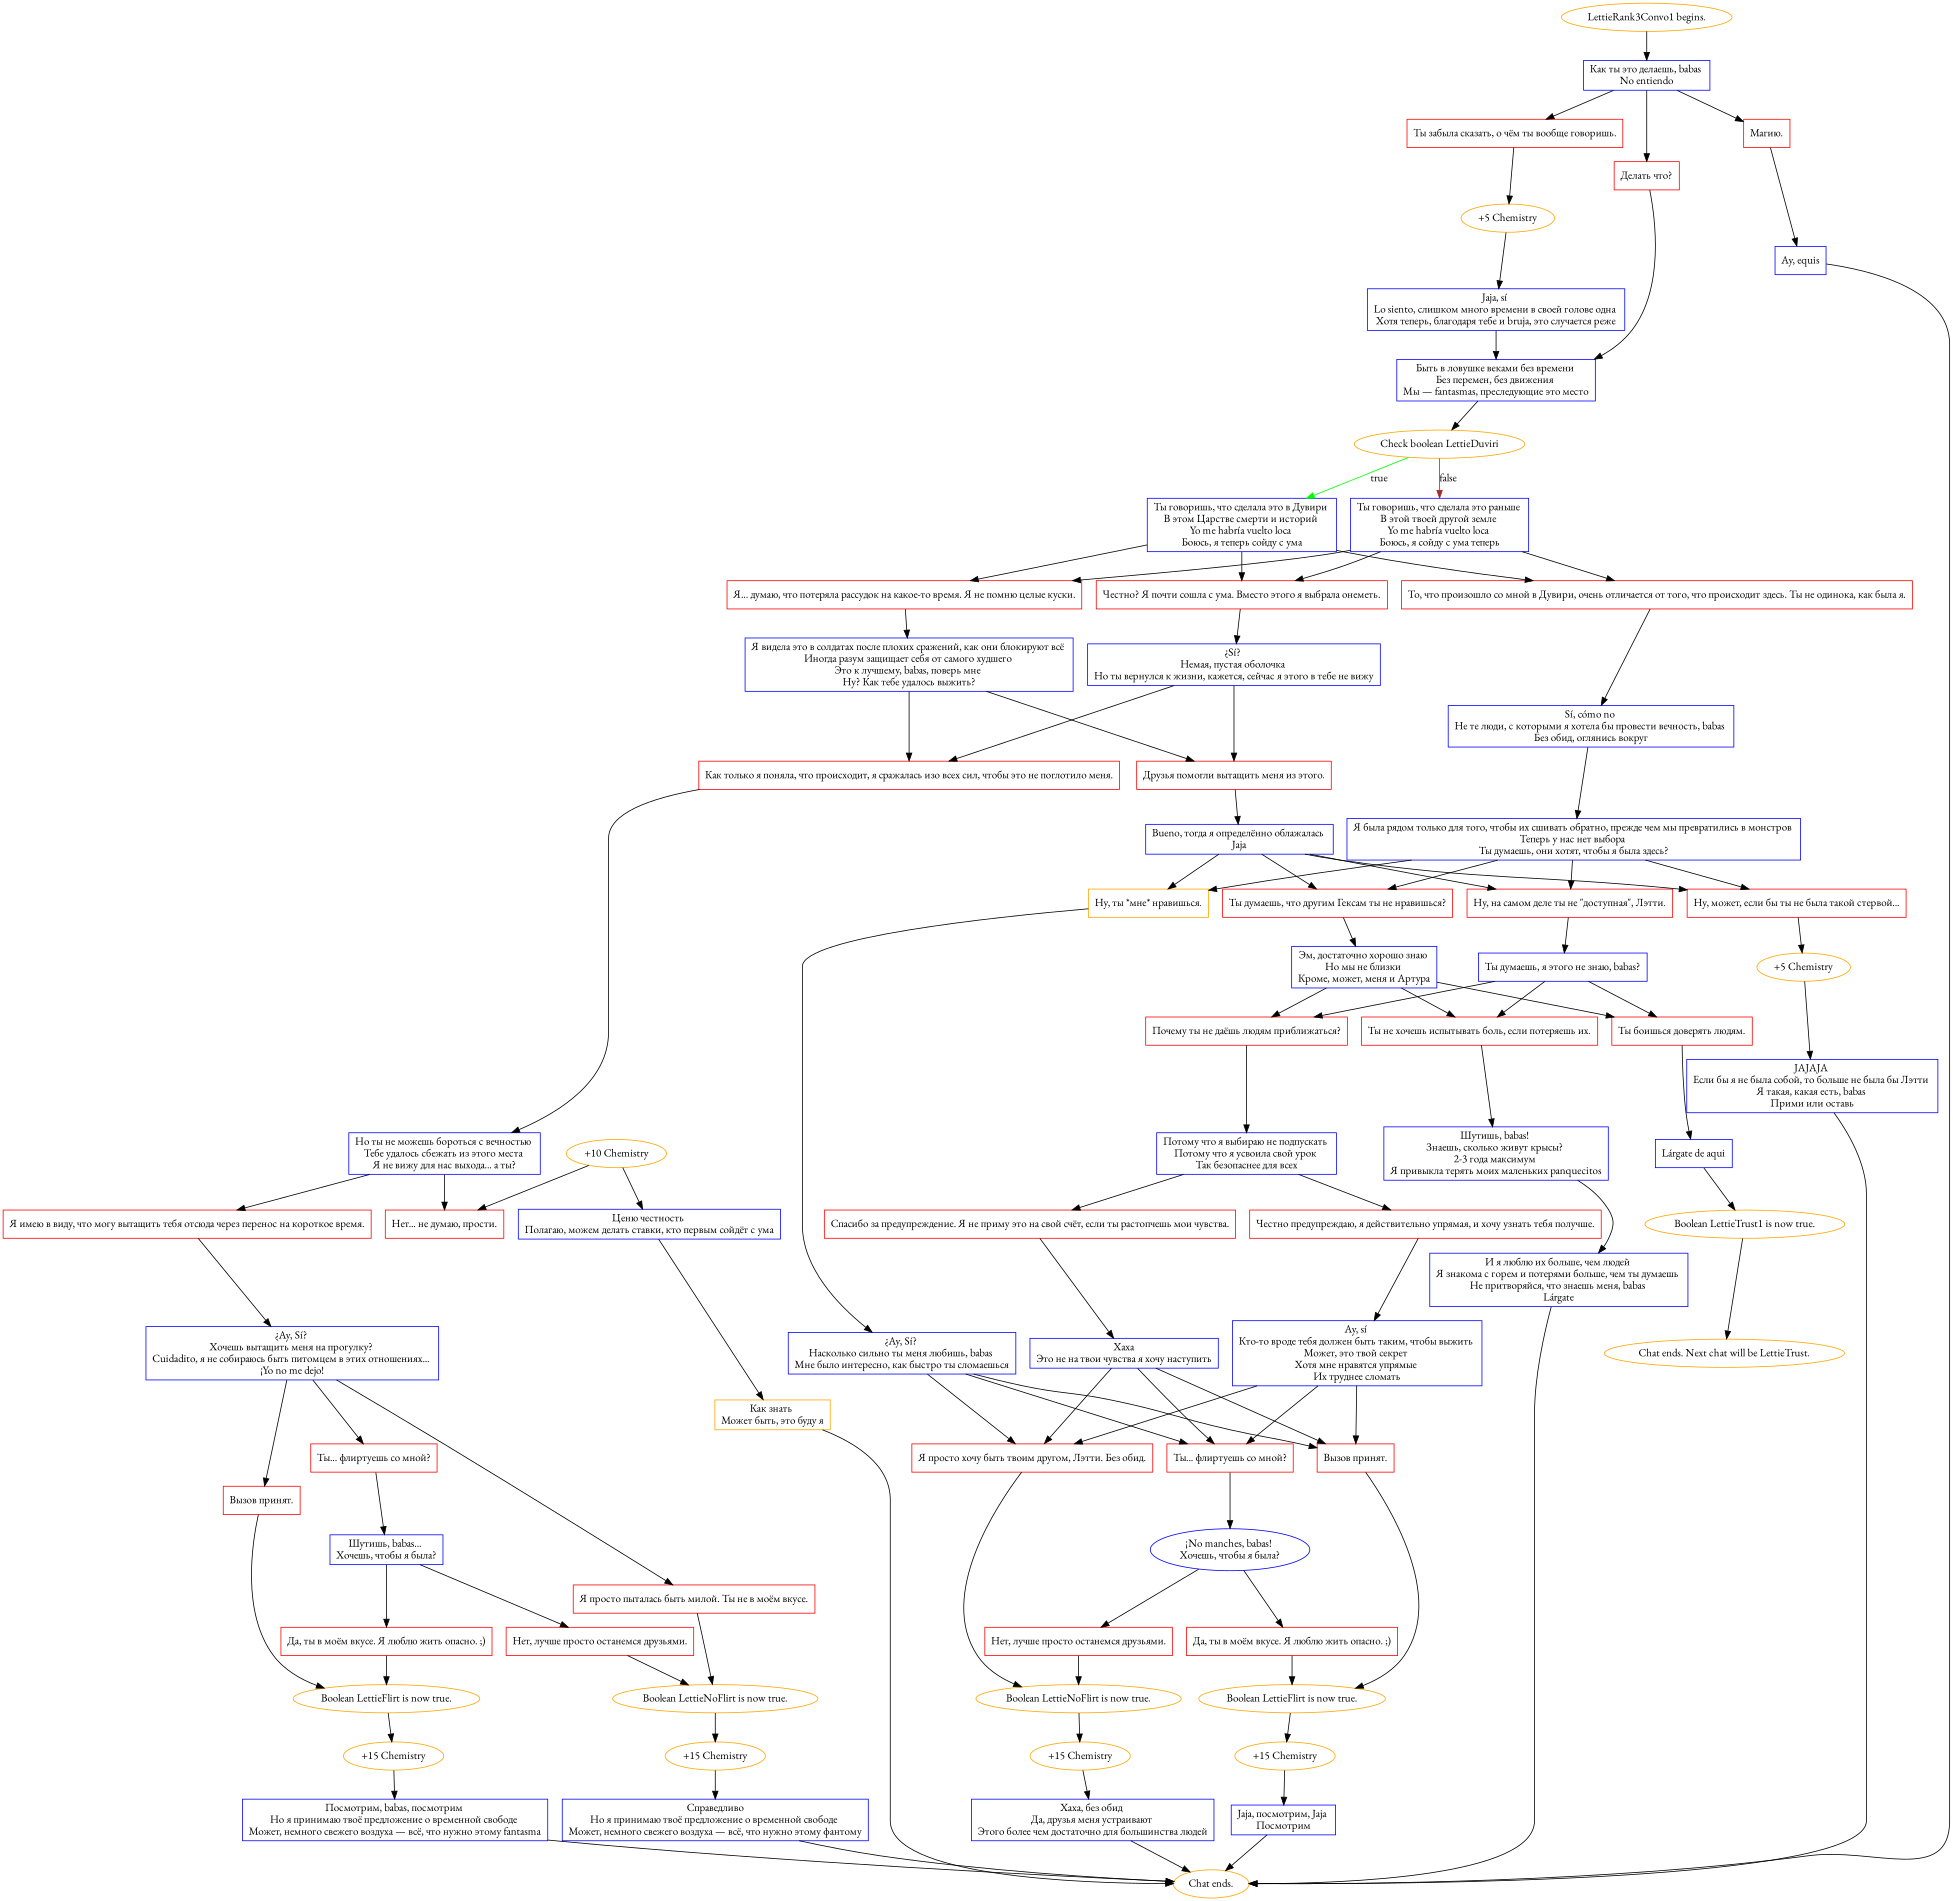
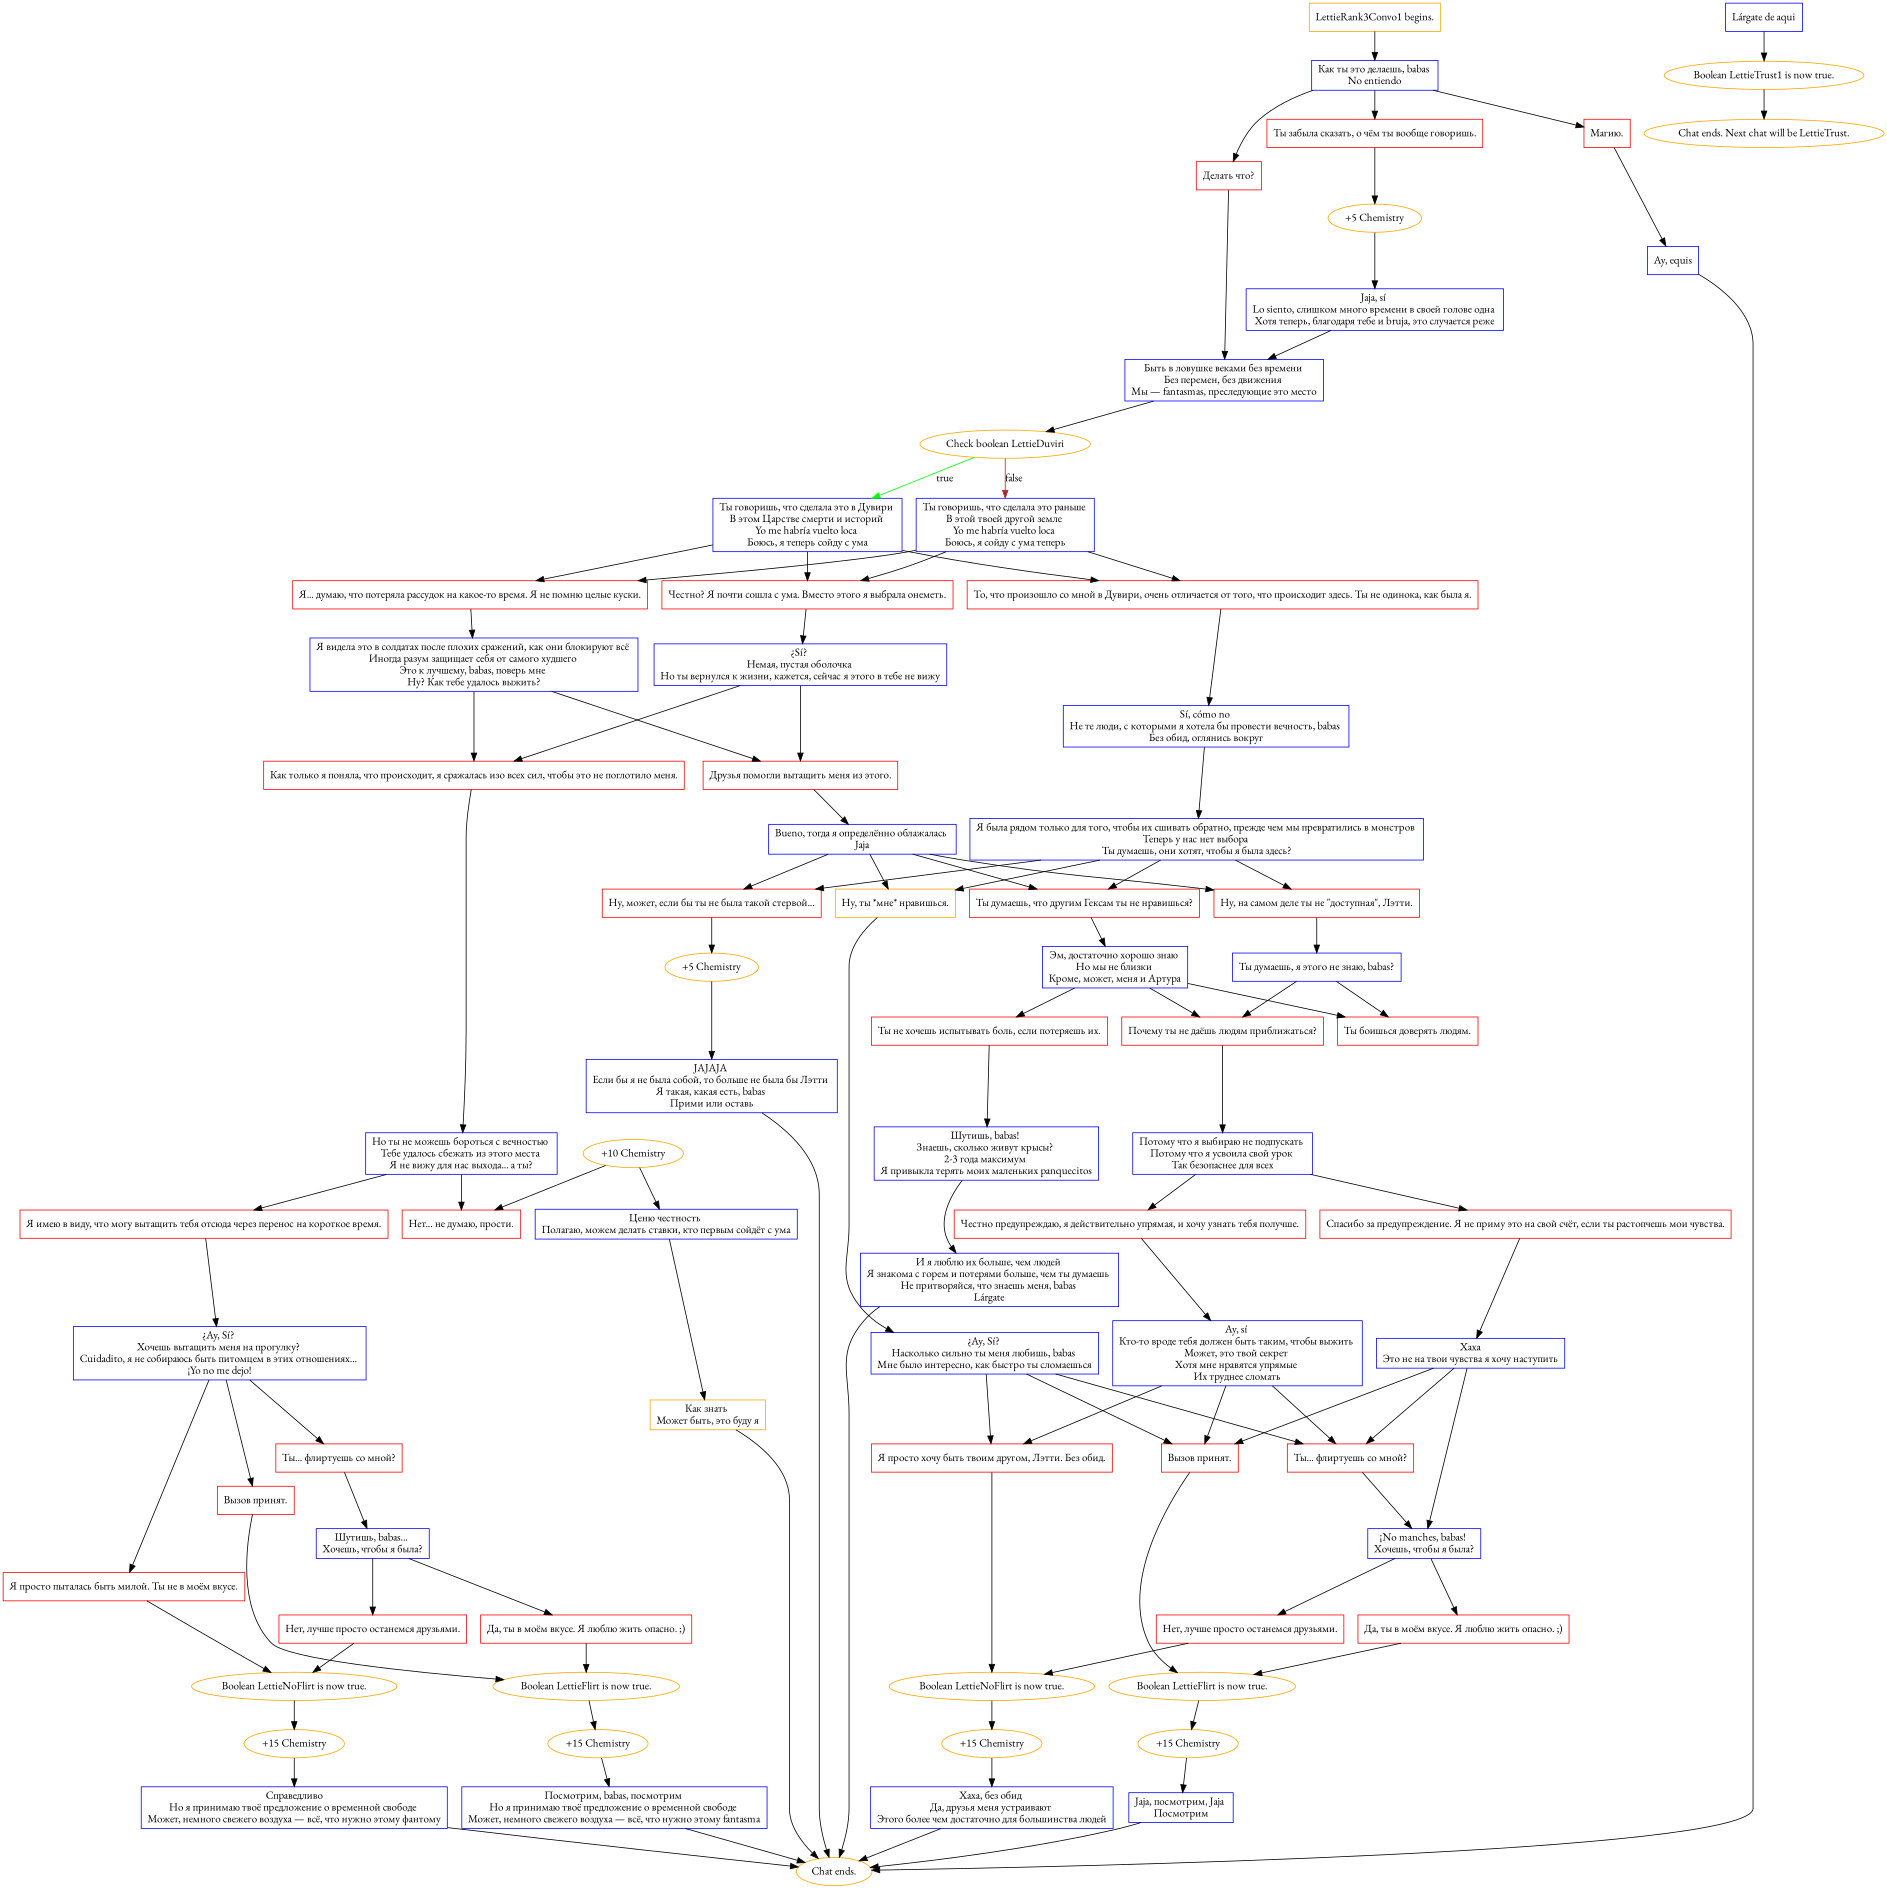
(1647, 17) -> (1375, 17)
(1528, 994) -> none
(1684, 1089) -> none
(1081, 1403) -> (1448, 1444)
(1230, 1550) -> (1424, 1544)
